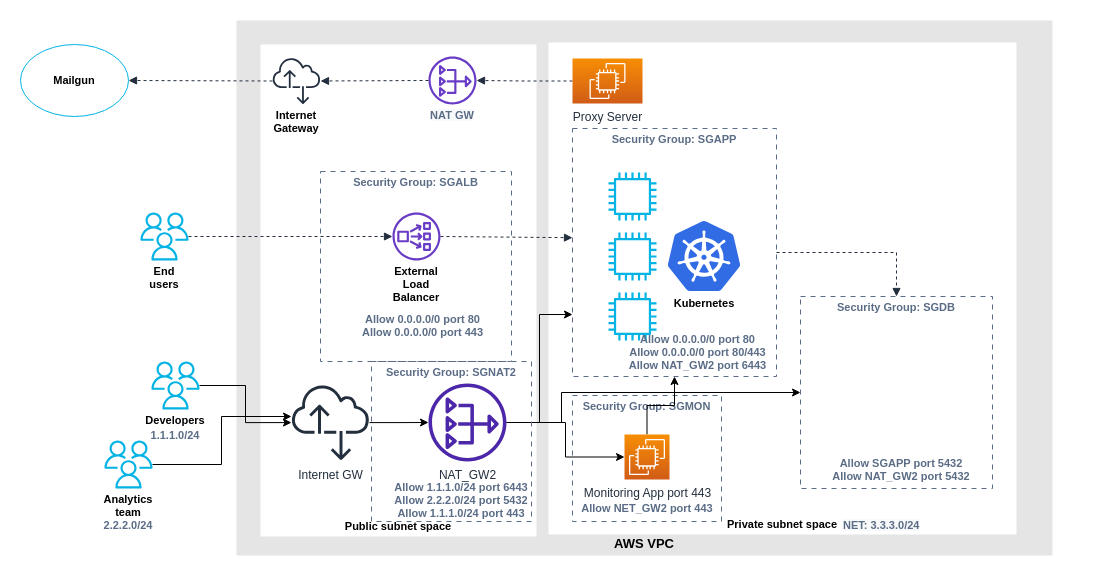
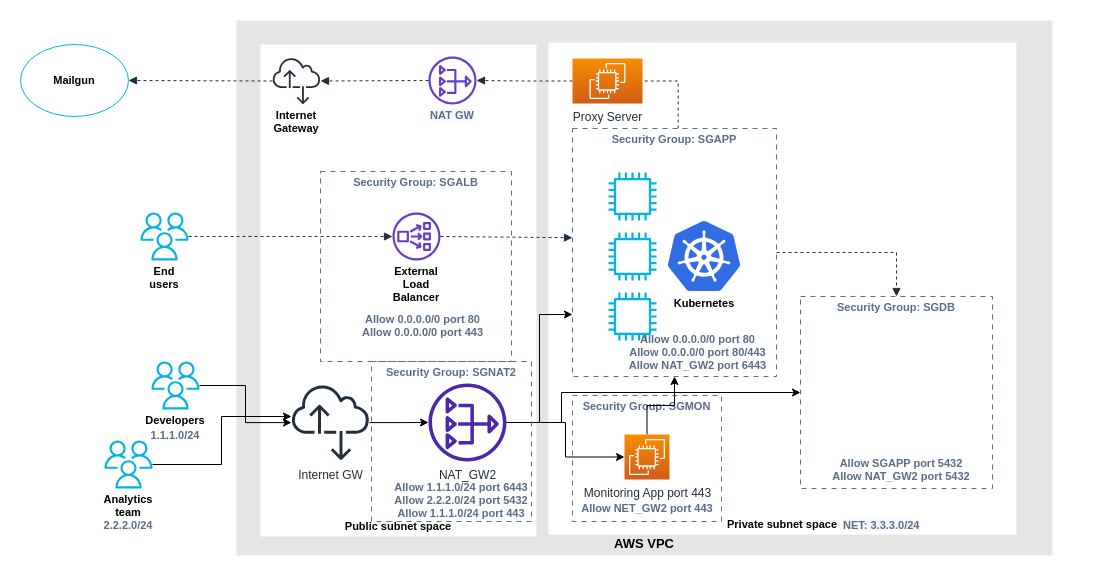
none -> (678, 83)
